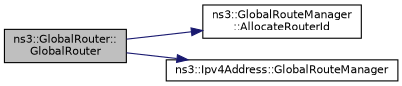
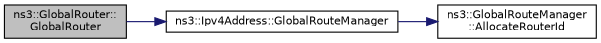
(159, 35) -> (412, 22)
